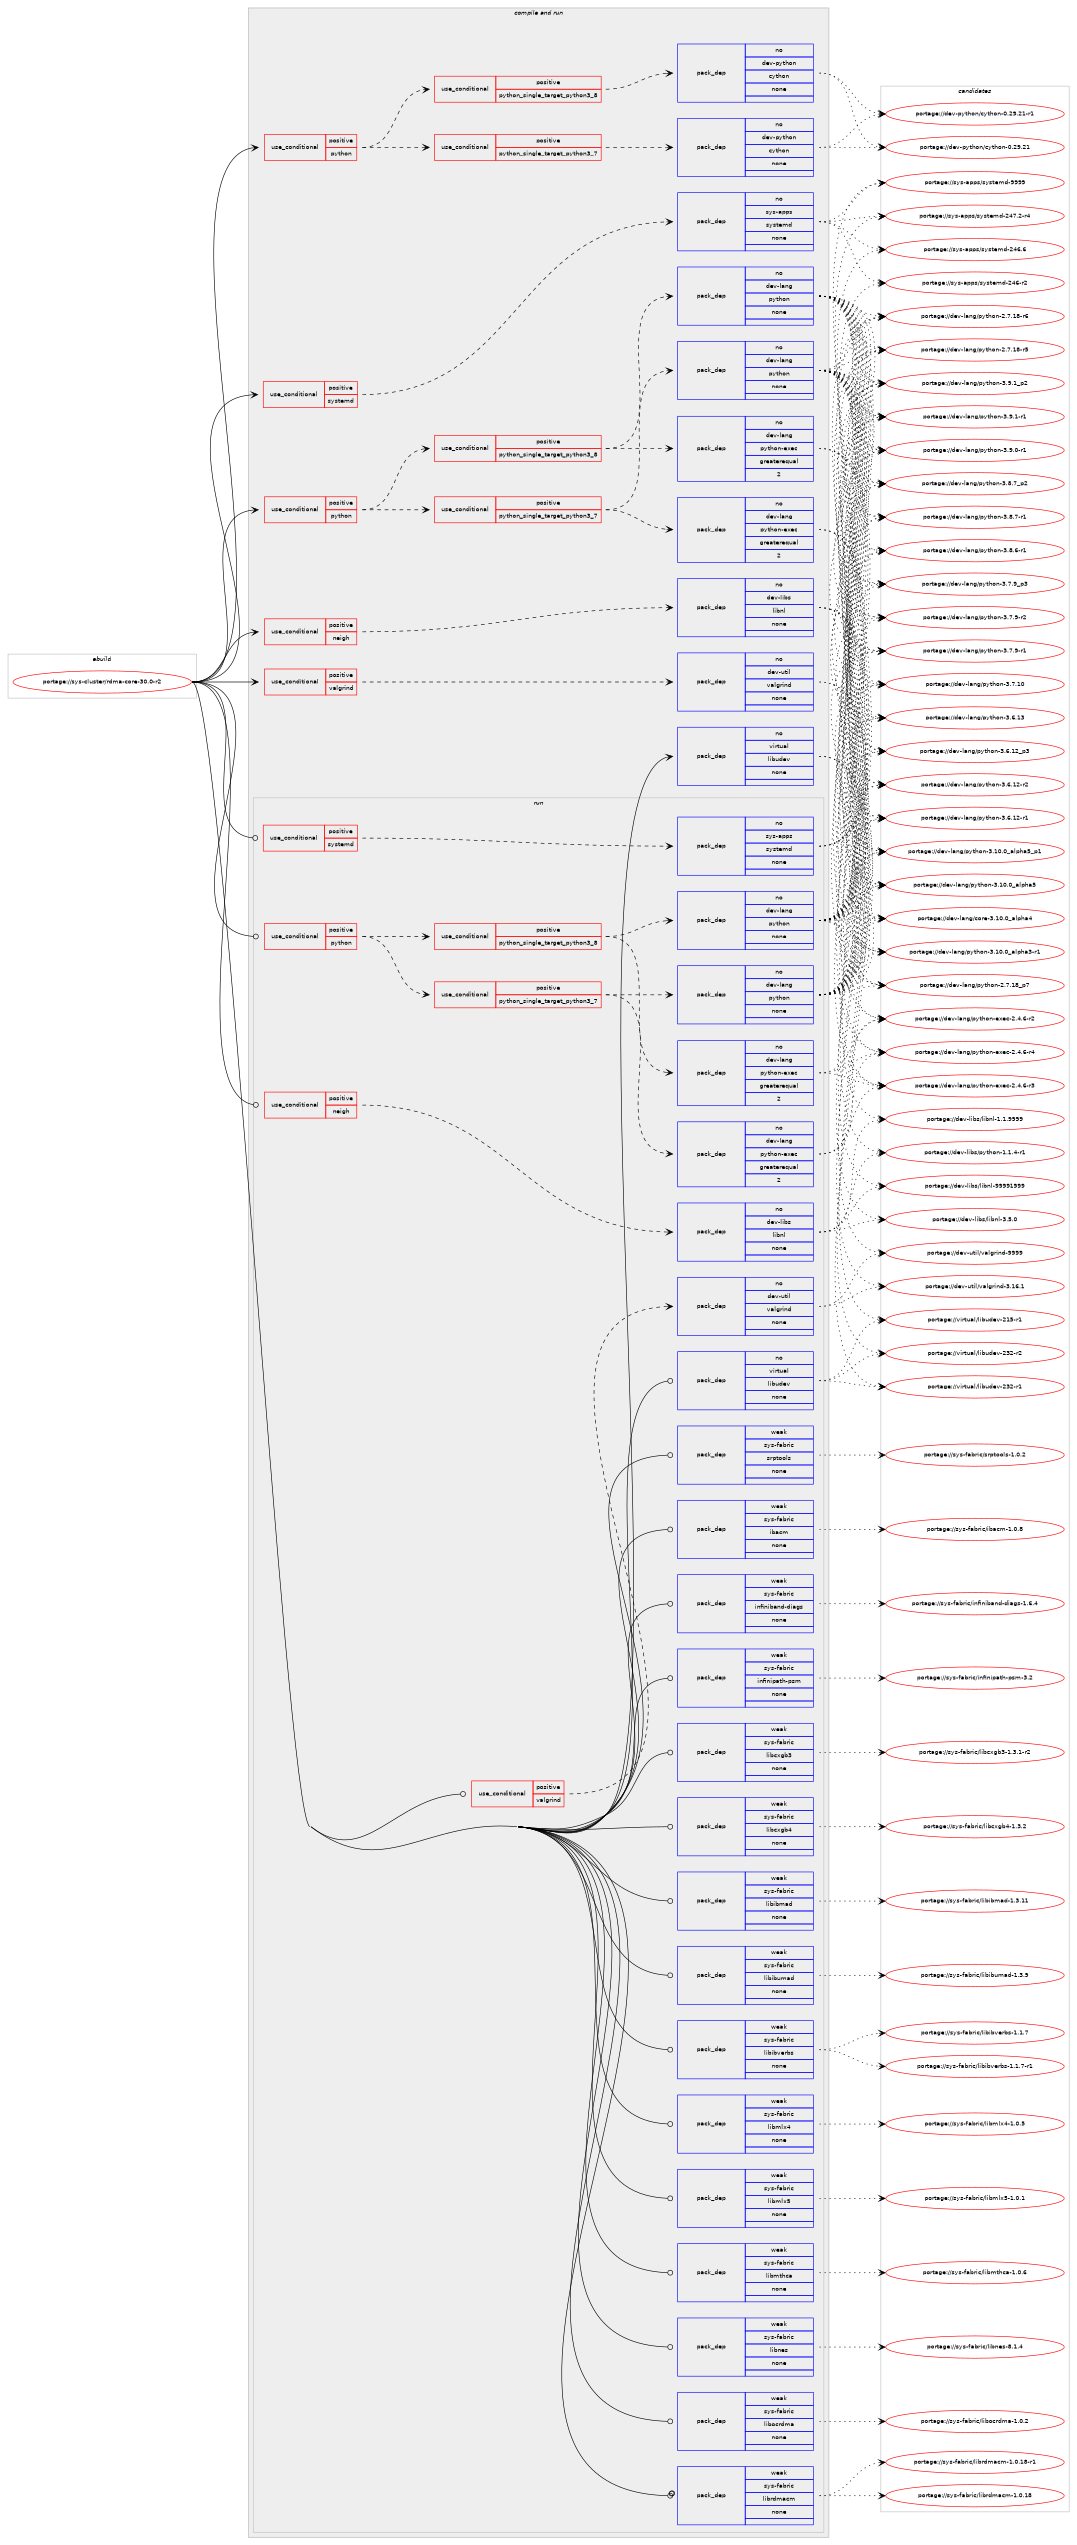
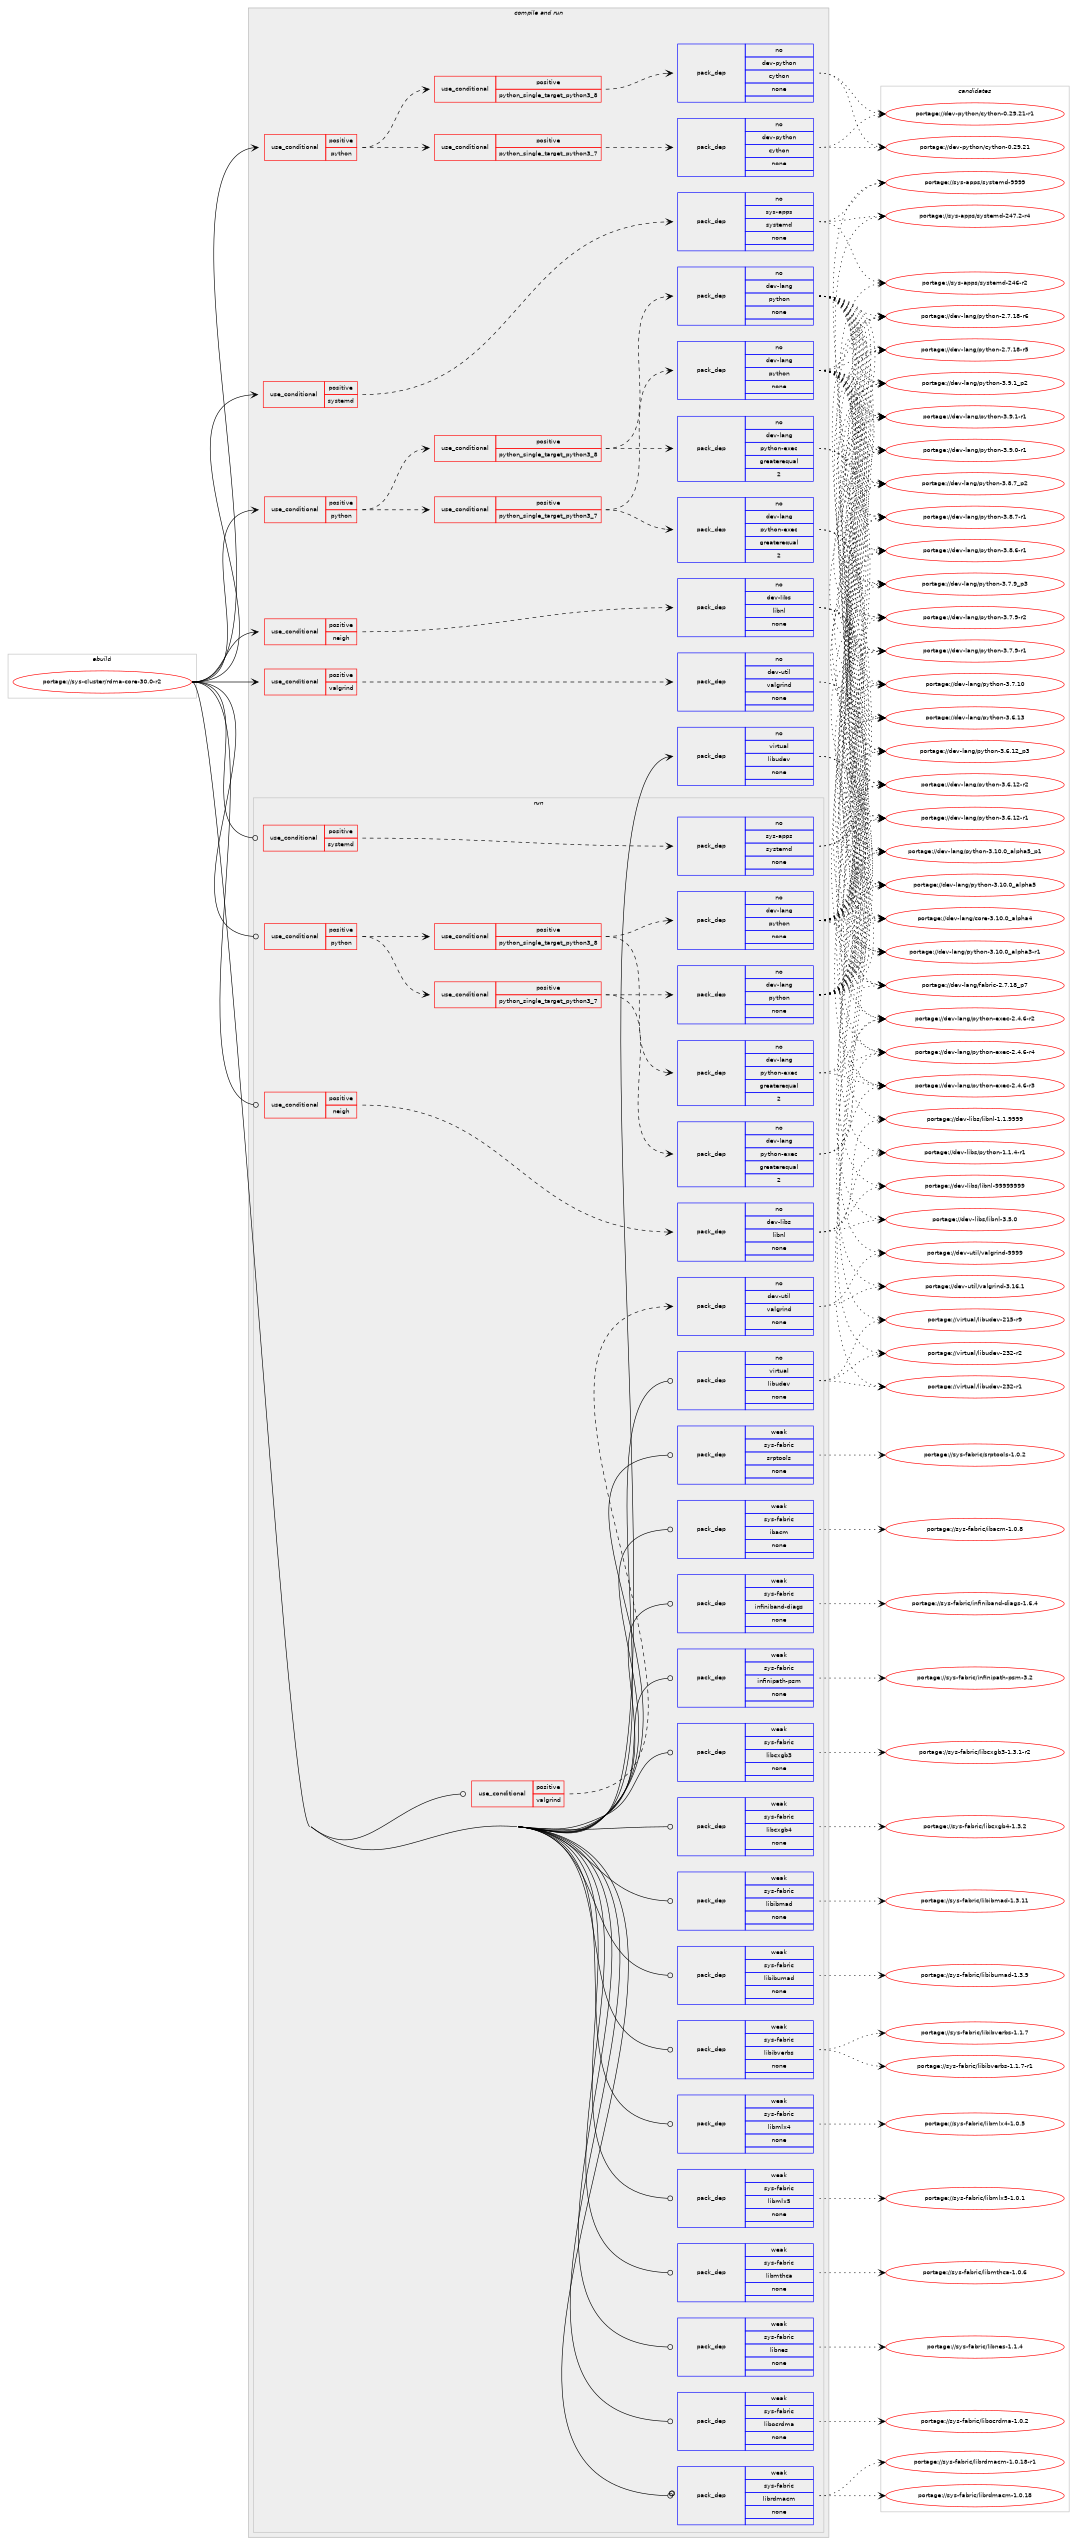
(975, 250) -> none
(975, 986) -> (975, 986)
(975, 1186) -> (975, 1186)
(975, 1320) -> (975, 1320)
(975, 2347) -> (975, 2347)
